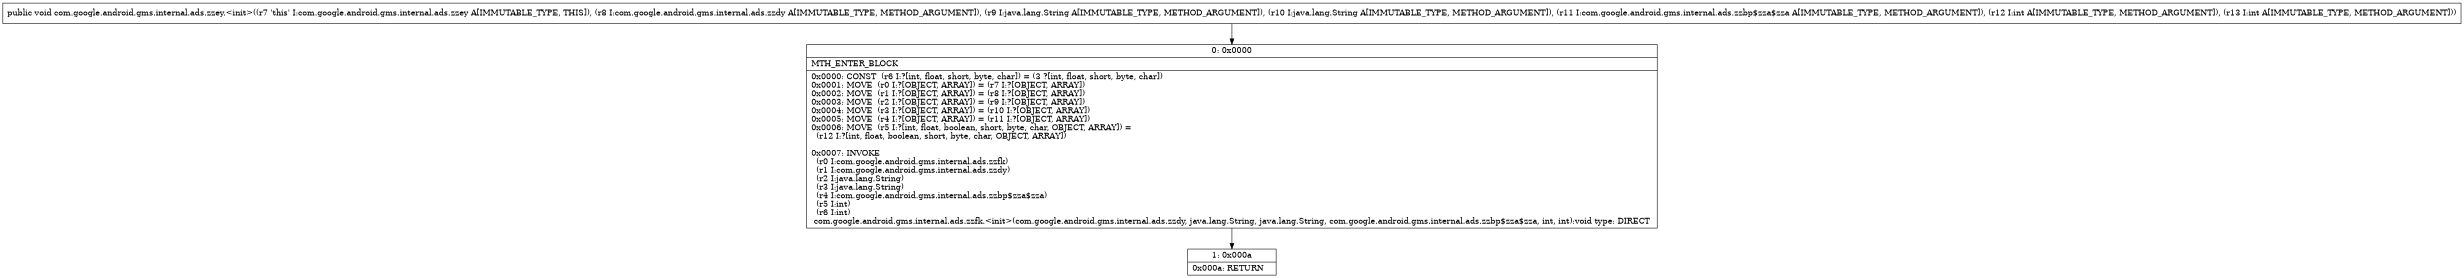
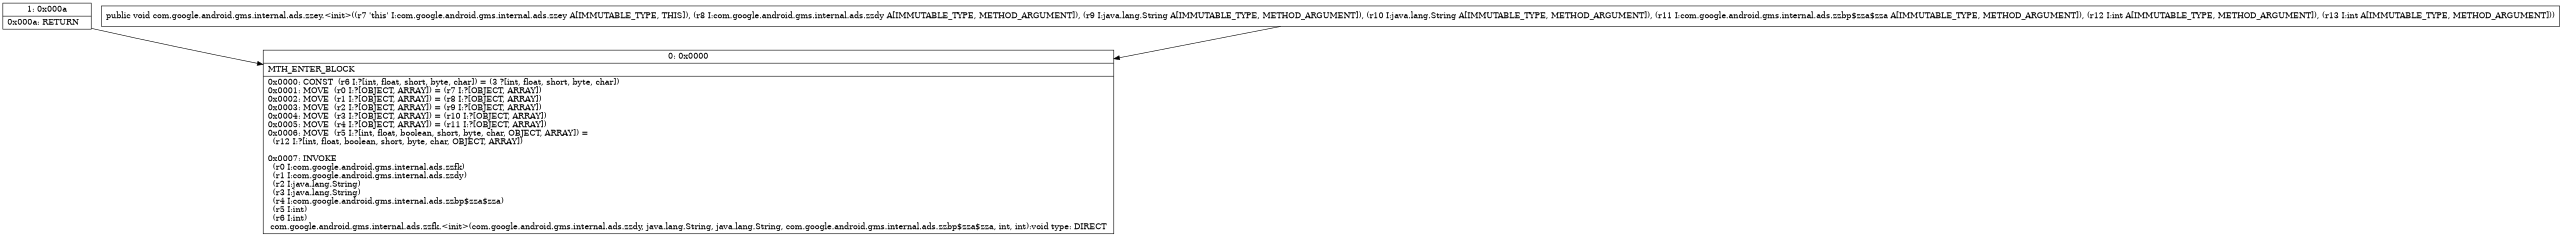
(1232, 236) -> (174, 46)
